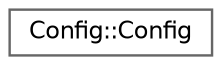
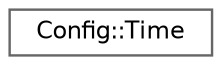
(111, 33) -> (111, 33)
